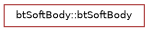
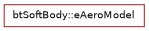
(74, 16) -> (74, 16)
